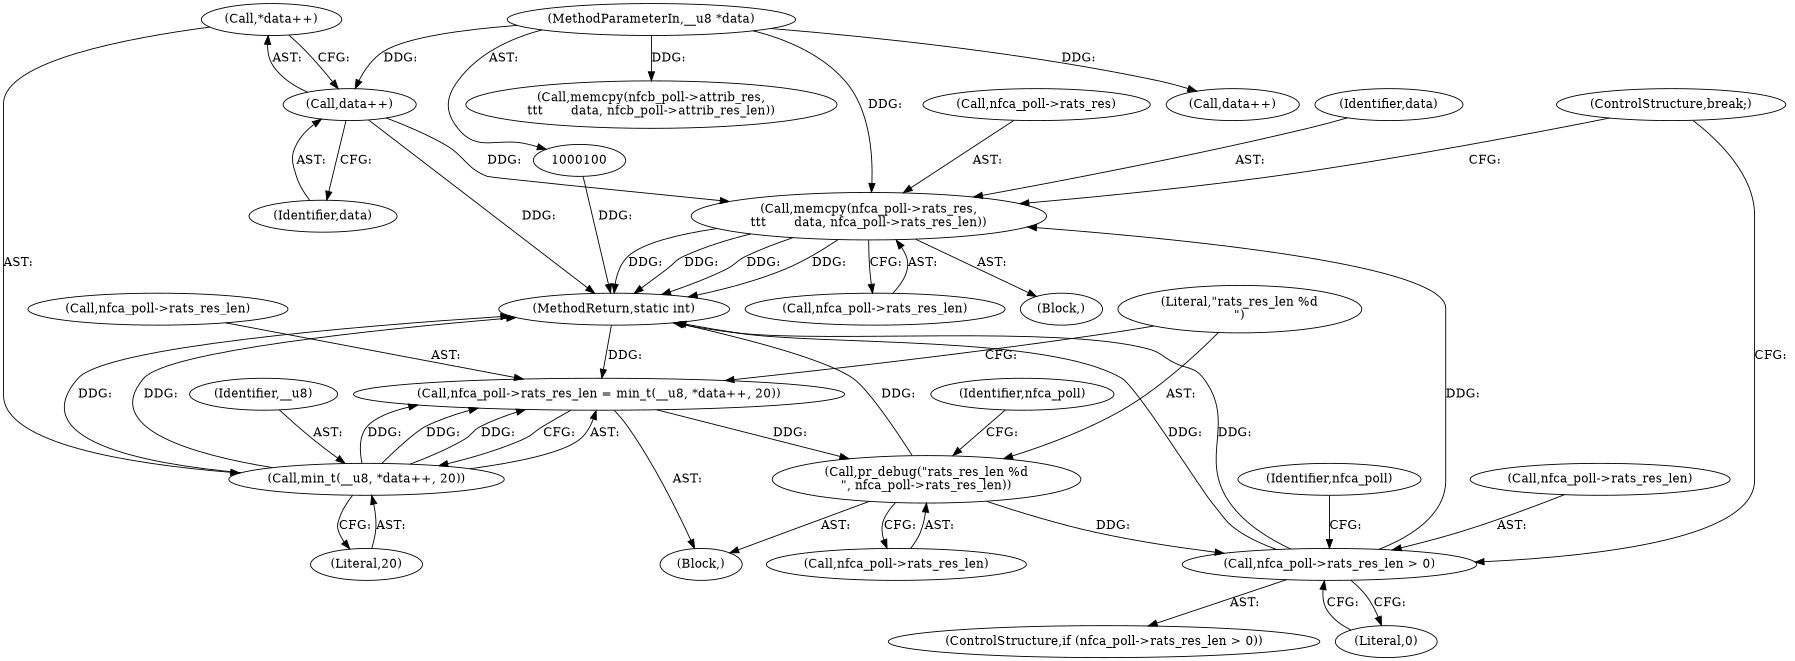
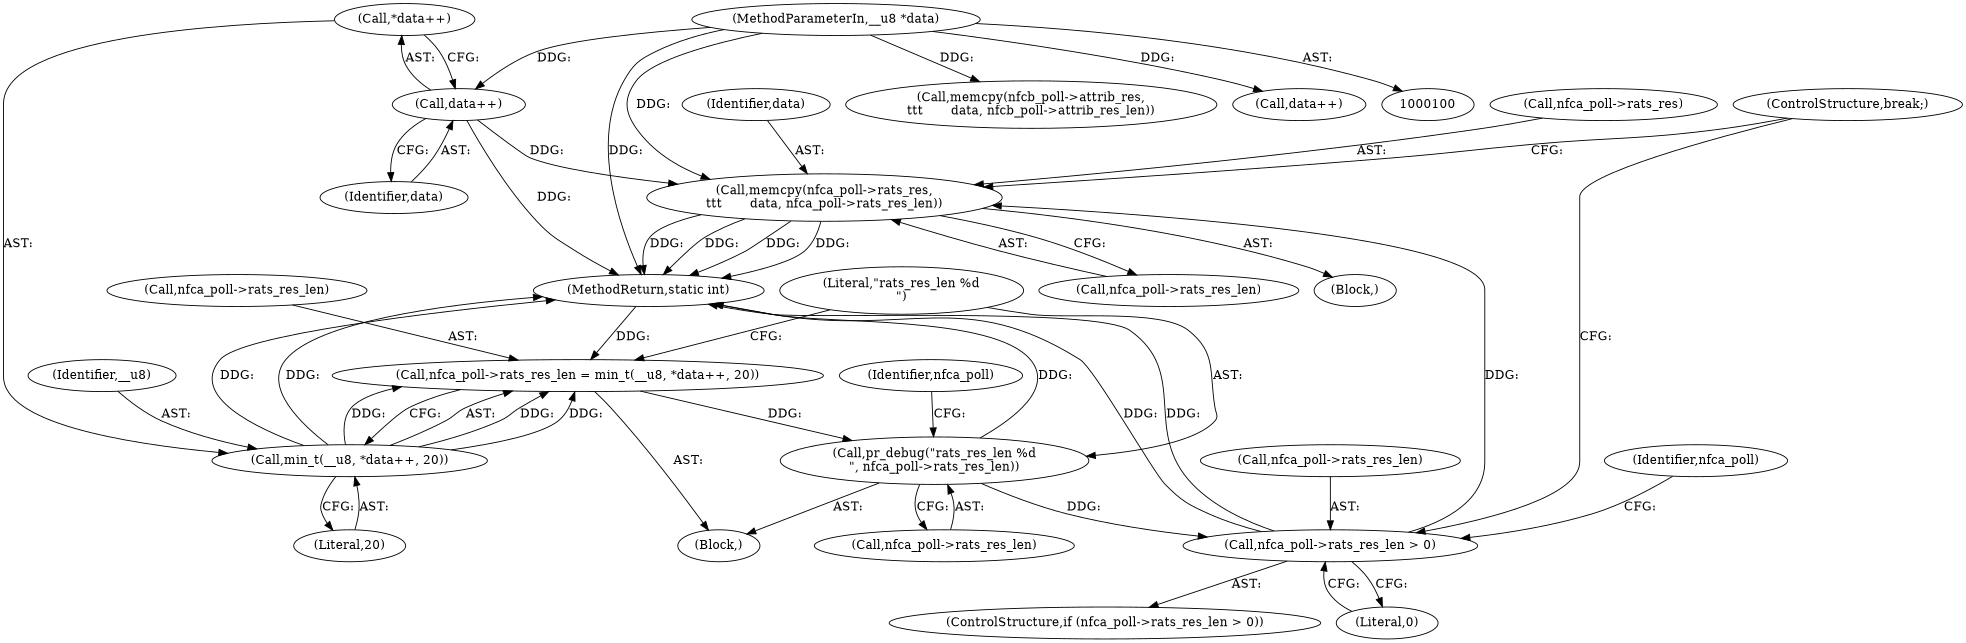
(596, 230) -> (612, 117)
